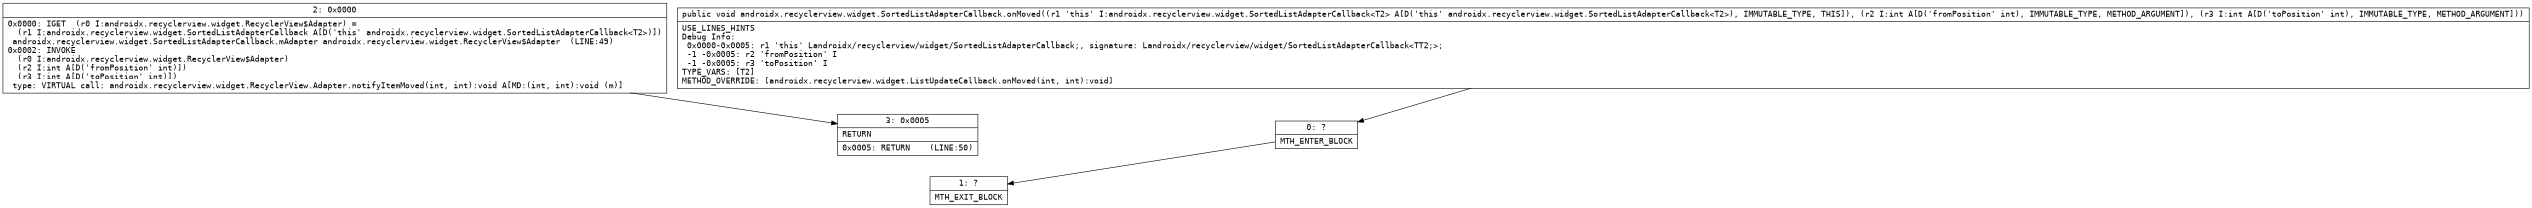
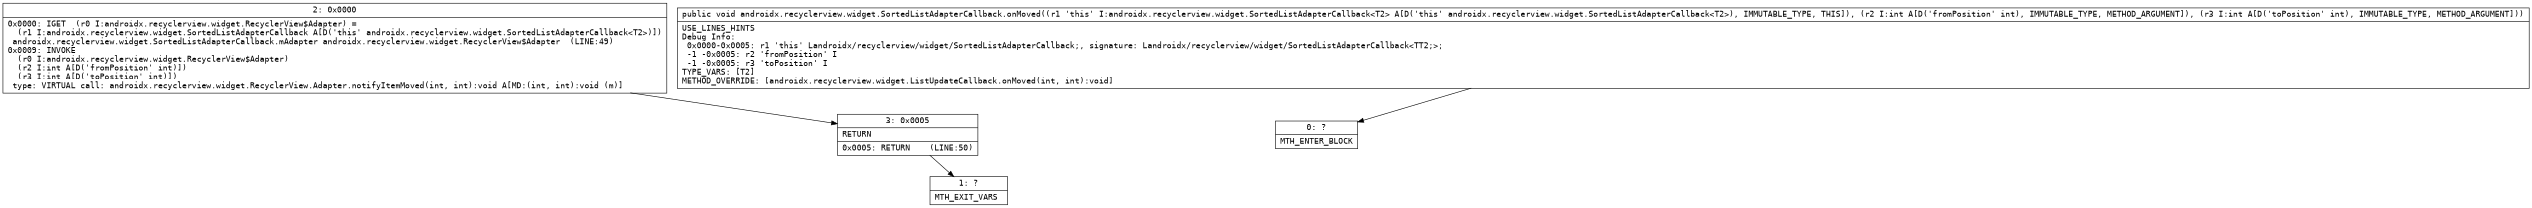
(47, 51) -> (47, 51)
(1144, 162) -> (940, 164)
(969, 197) -> (966, 197)
